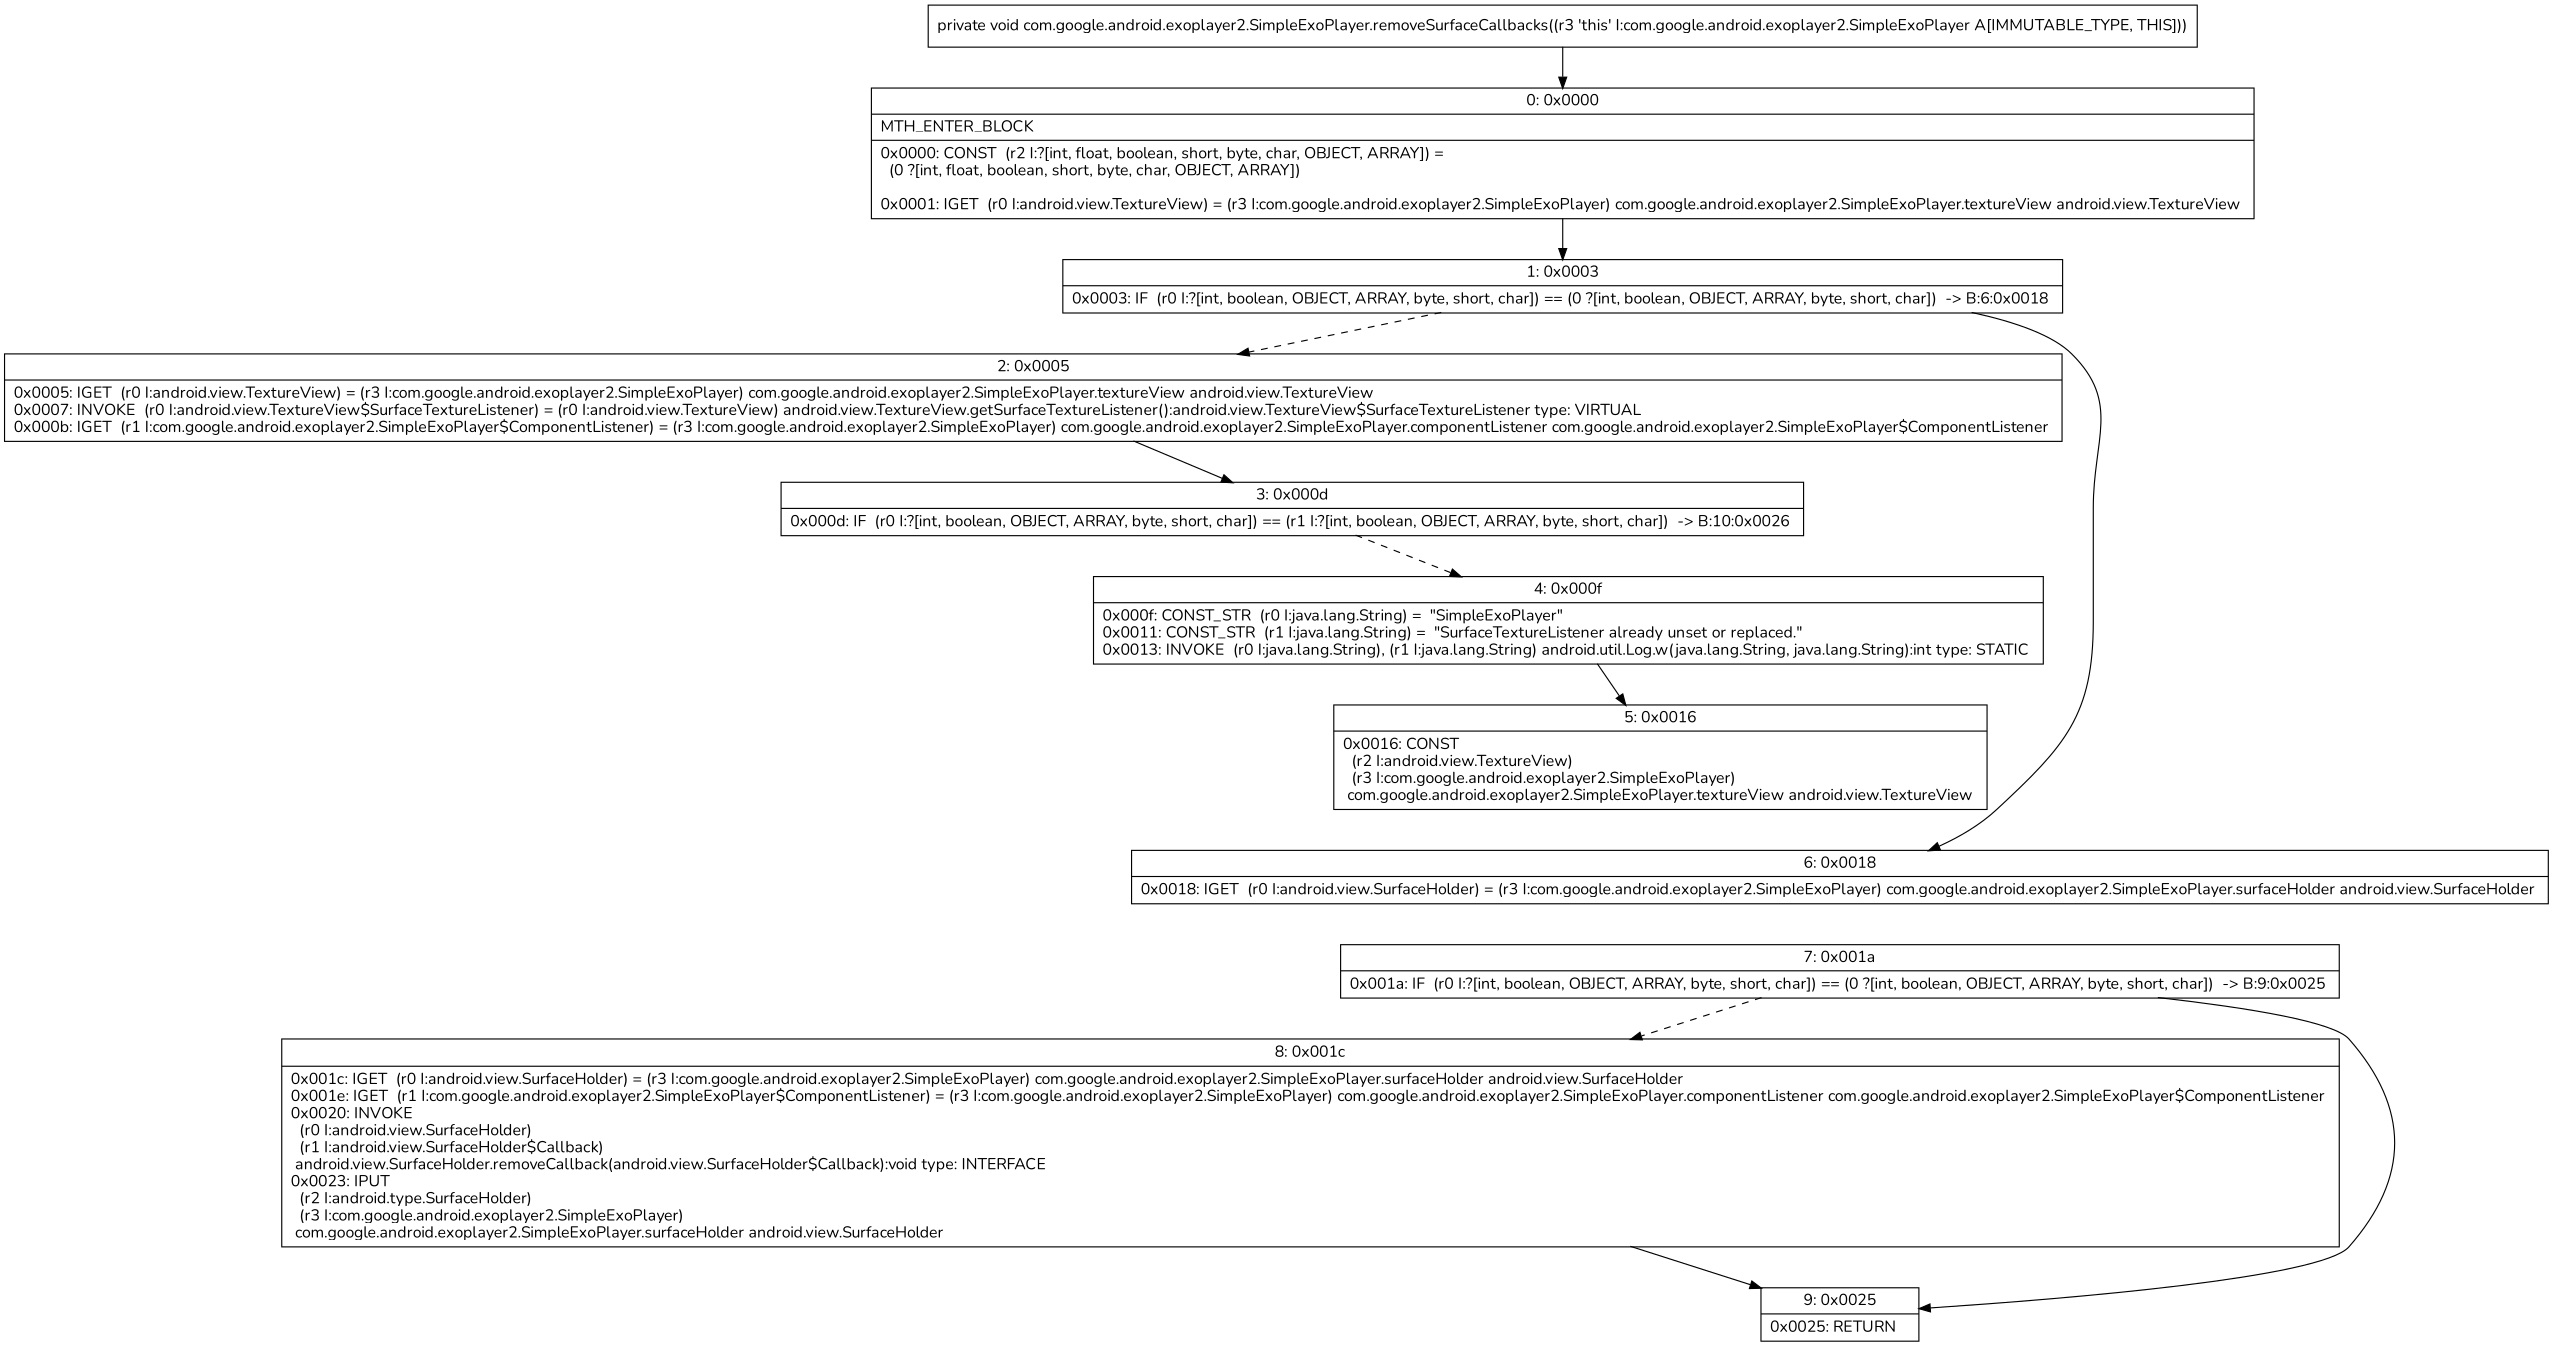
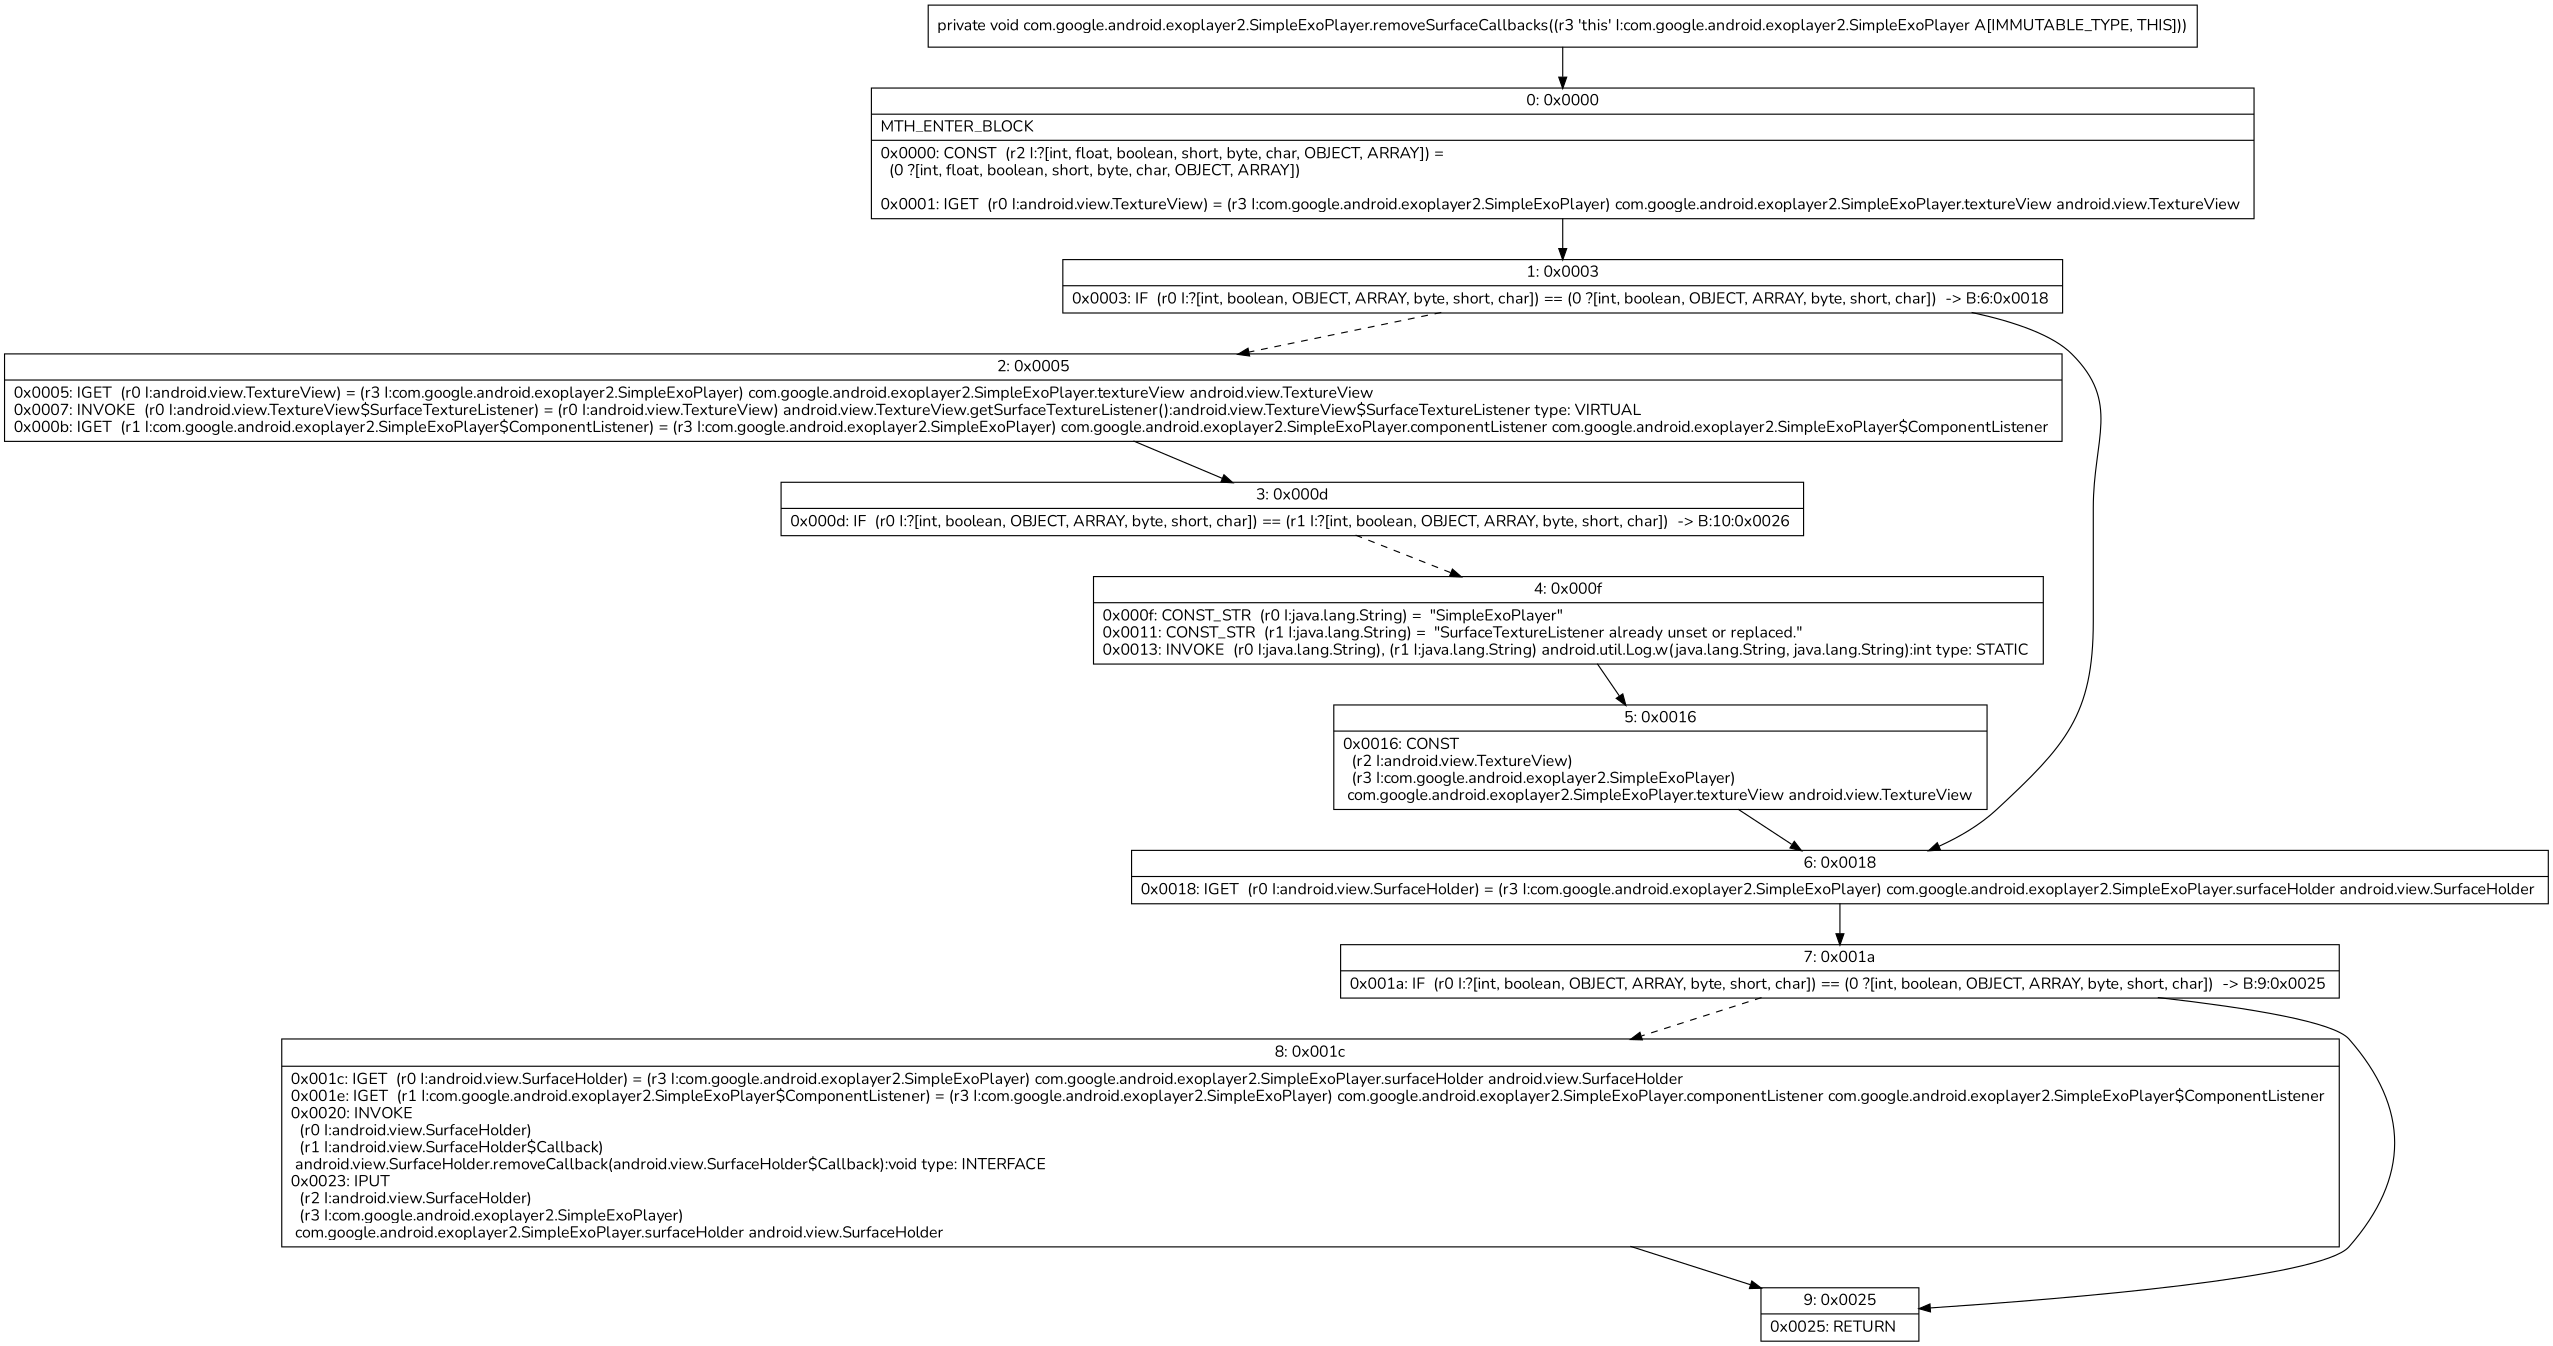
none -> (1765, 827)
none -> (1840, 918)
(412, 1199) -> (412, 1199)
